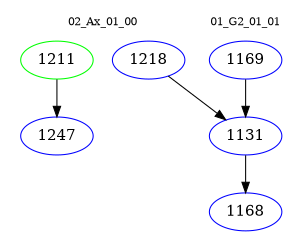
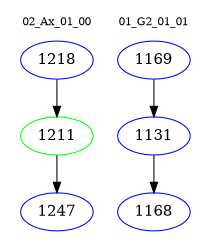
(187, 90) -> (57, 93)
